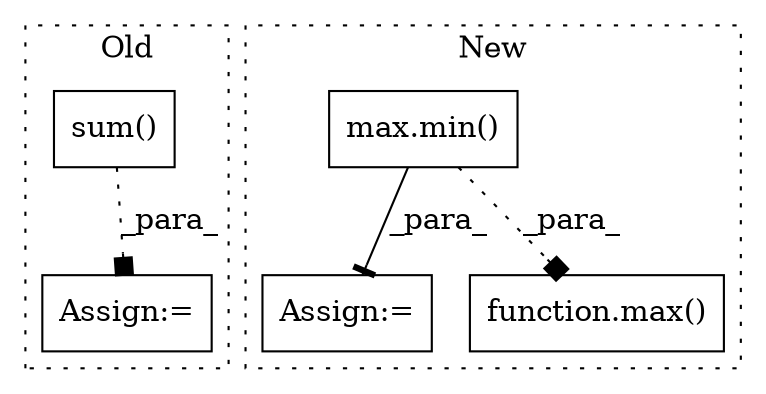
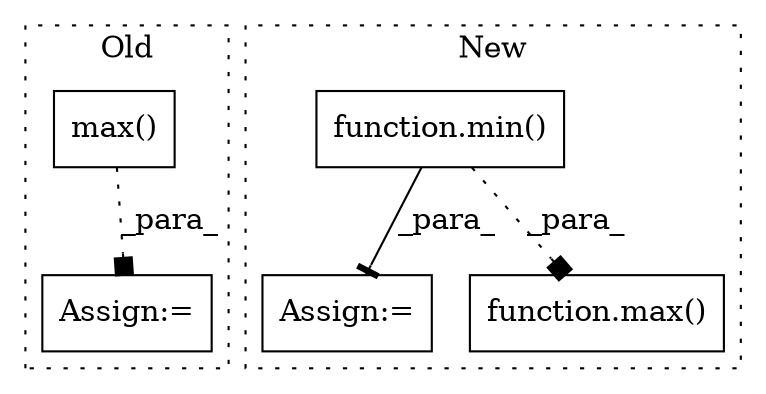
(114, 129) -> (114, 129)
(423, 129) -> (440, 129)
